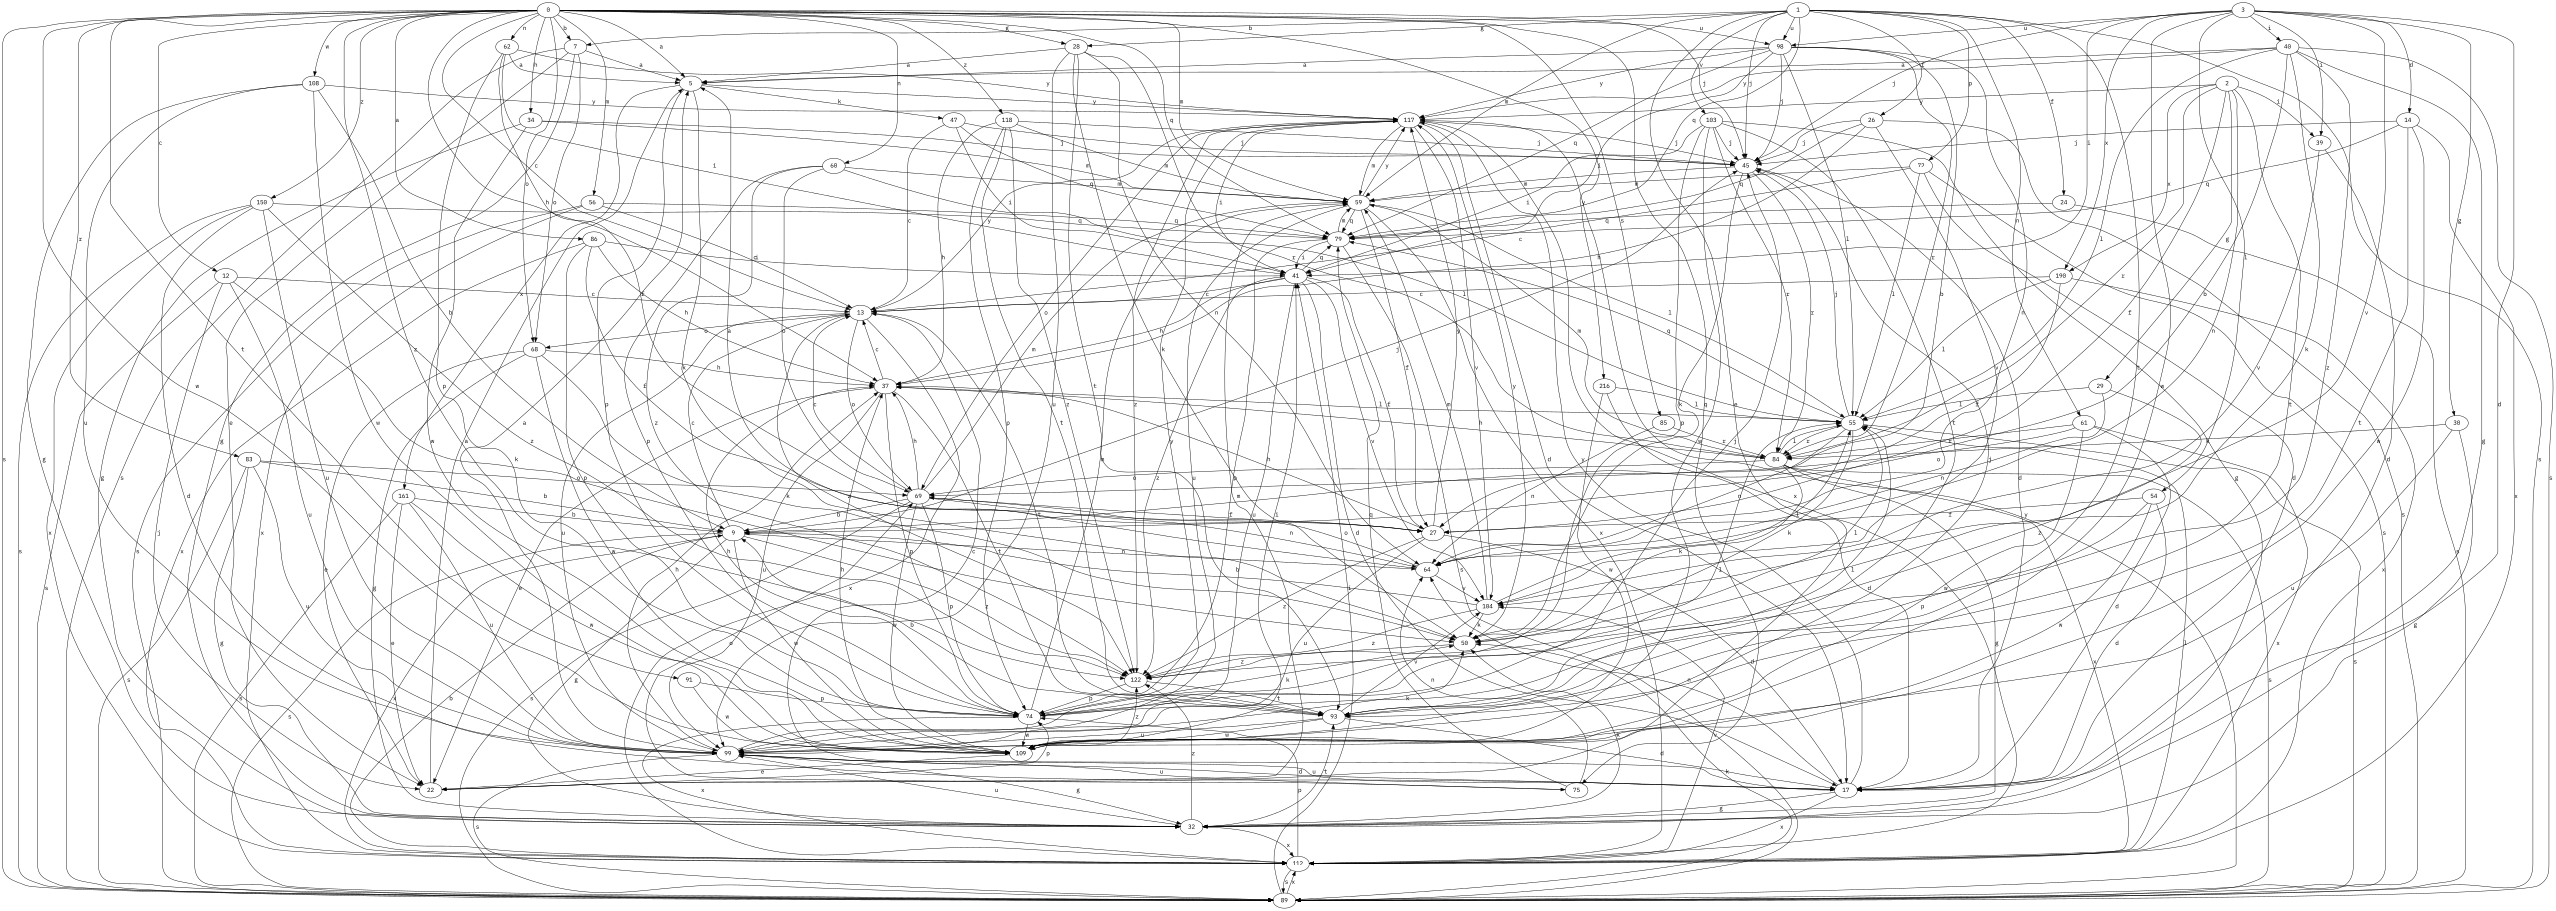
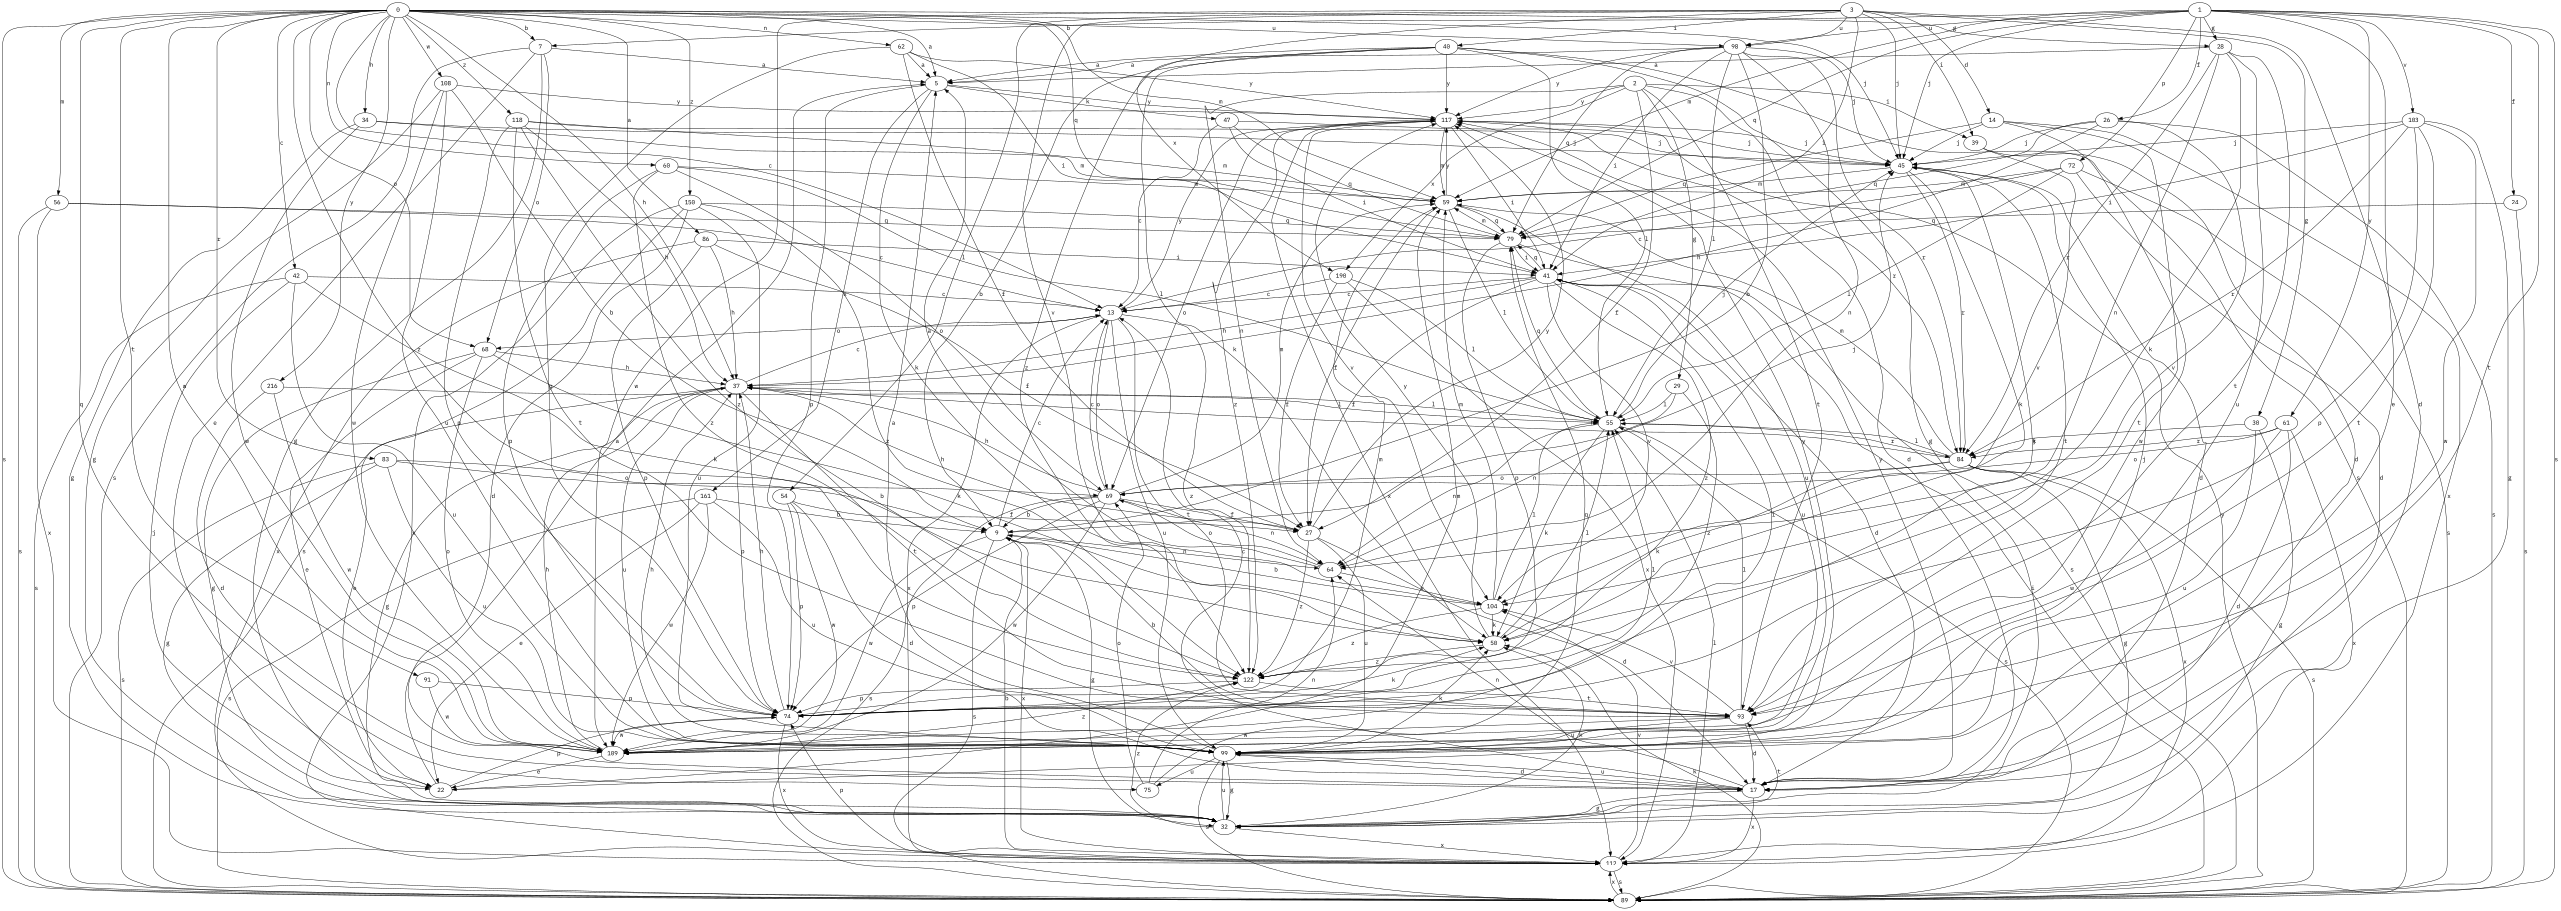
(2018, 221) -> (2370, 221)
(226, 276) -> (296, 276)
(1664, 423) -> none
none -> (2060, 455)
(614, 552) -> (448, 552)
(929, 589) -> none
(1648, 651) -> none
none -> (419, 795)
